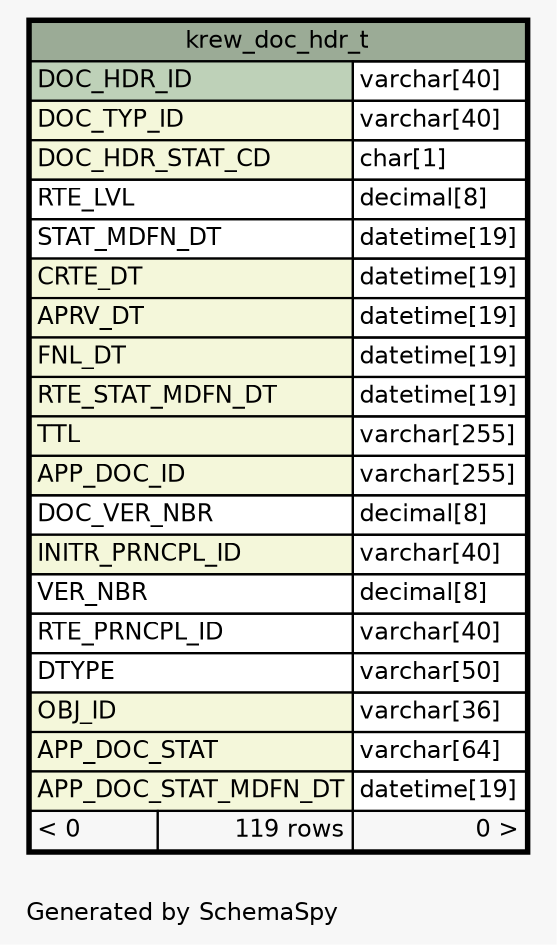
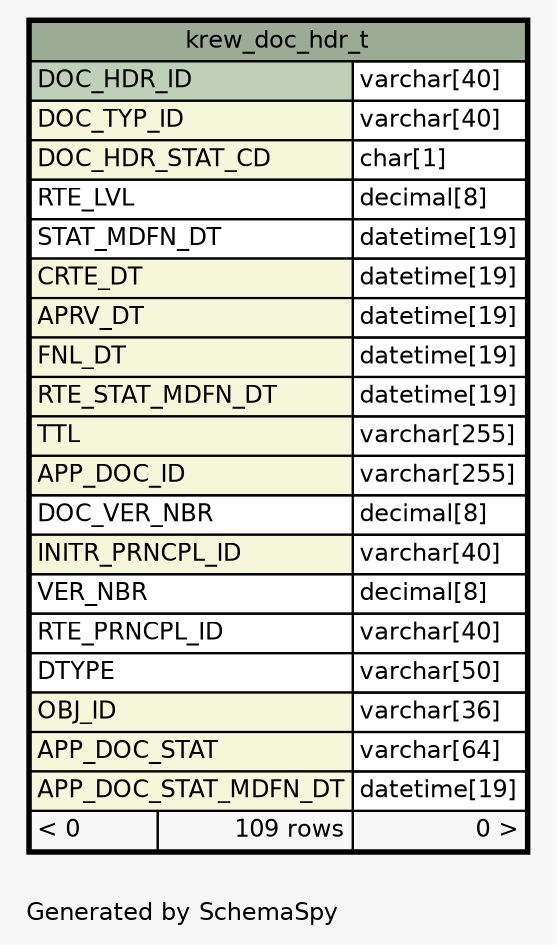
(290, 830) -> (290, 830)
